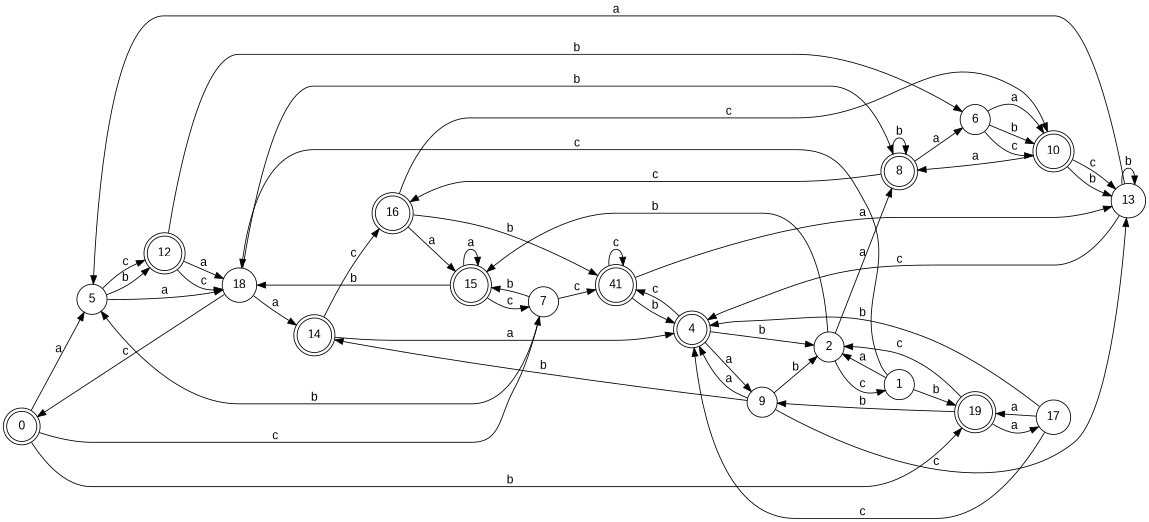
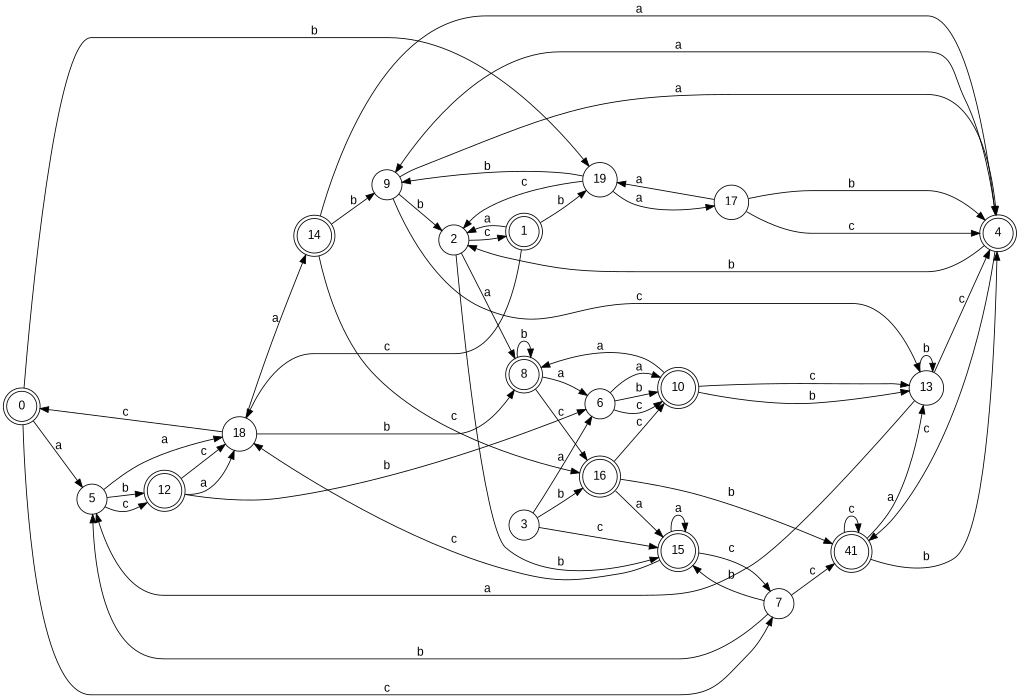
(353, 279) -> (454, 540)
(545, 374) -> (350, 211)
(899, 385) -> (524, 232)
(975, 412) -> (600, 180)
none -> (524, 525)
